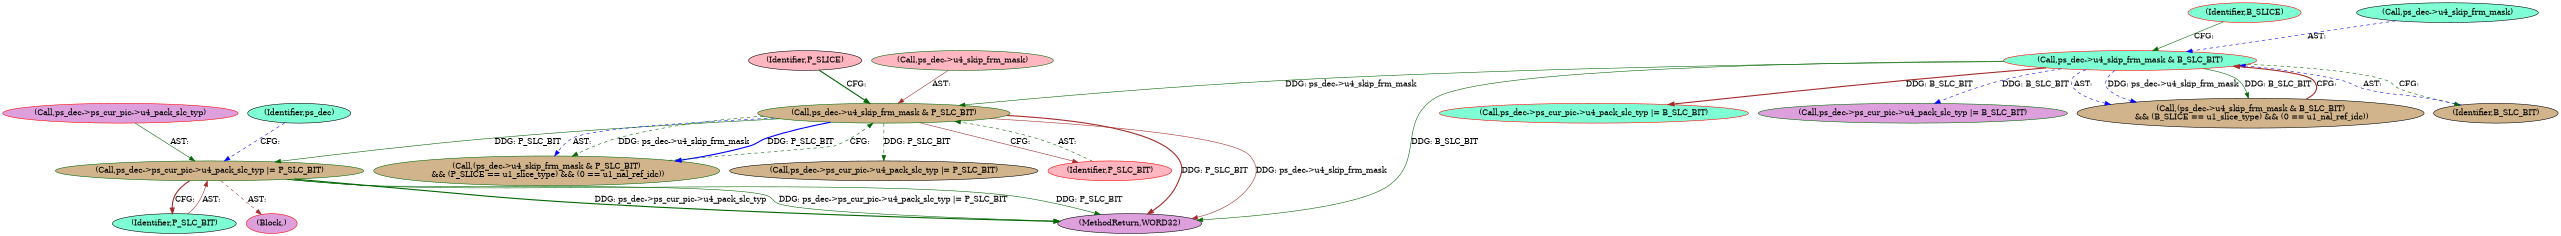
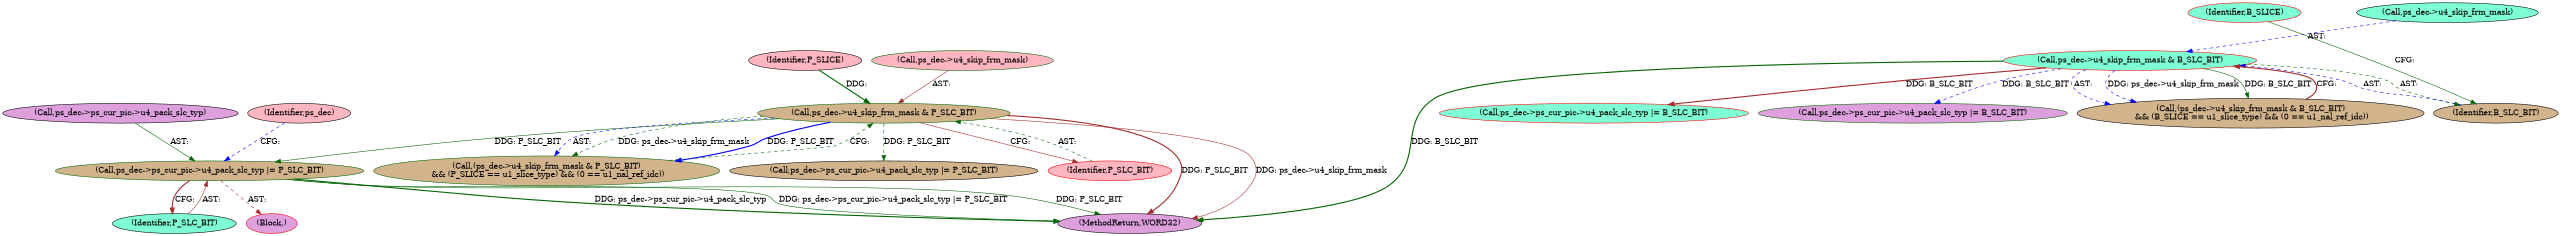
(2191, 35) -> (2370, 60)
(1484, 72) -> none
(1572, 75) -> (1572, 75)
(858, 84) -> (858, 84)
(2410, 84) -> (2410, 84)
(120, 113) -> (120, 113)
(299, 113) -> (299, 113)
